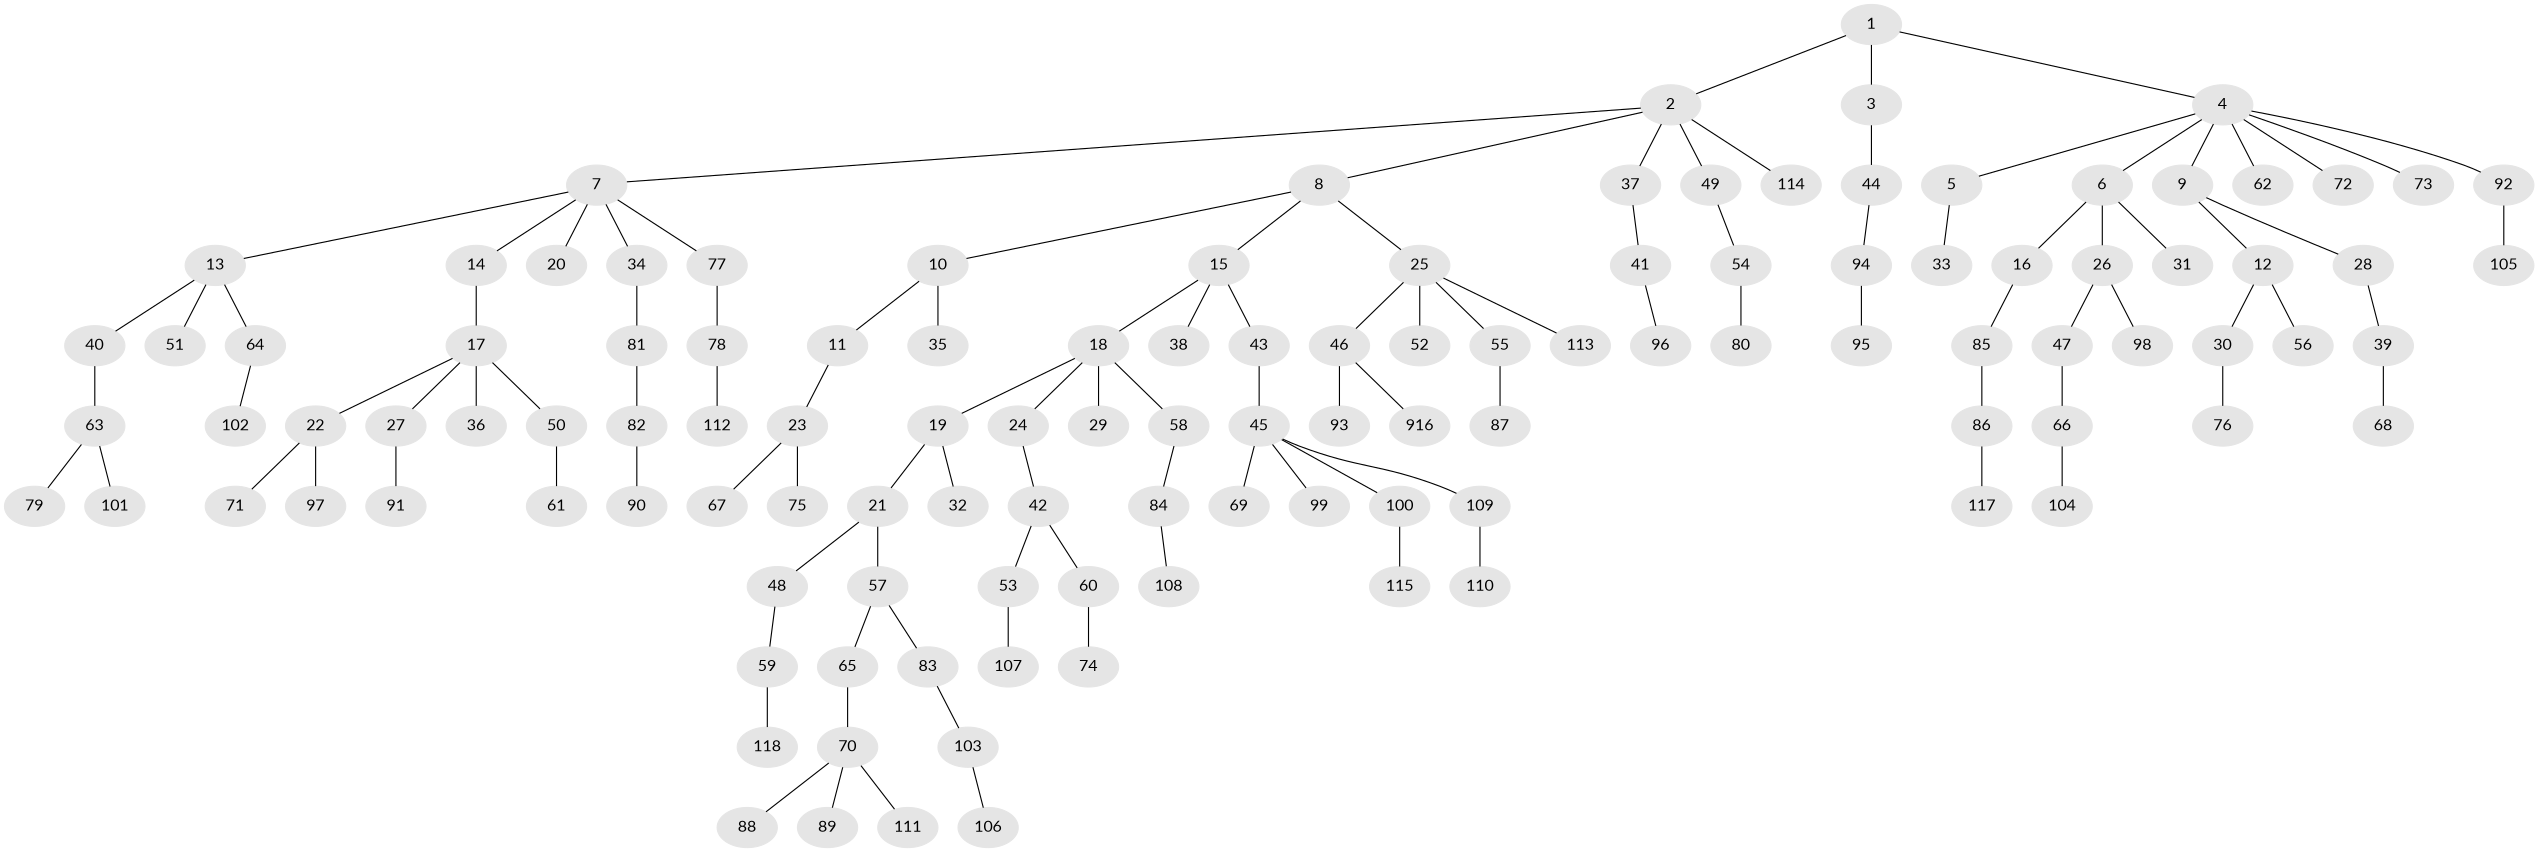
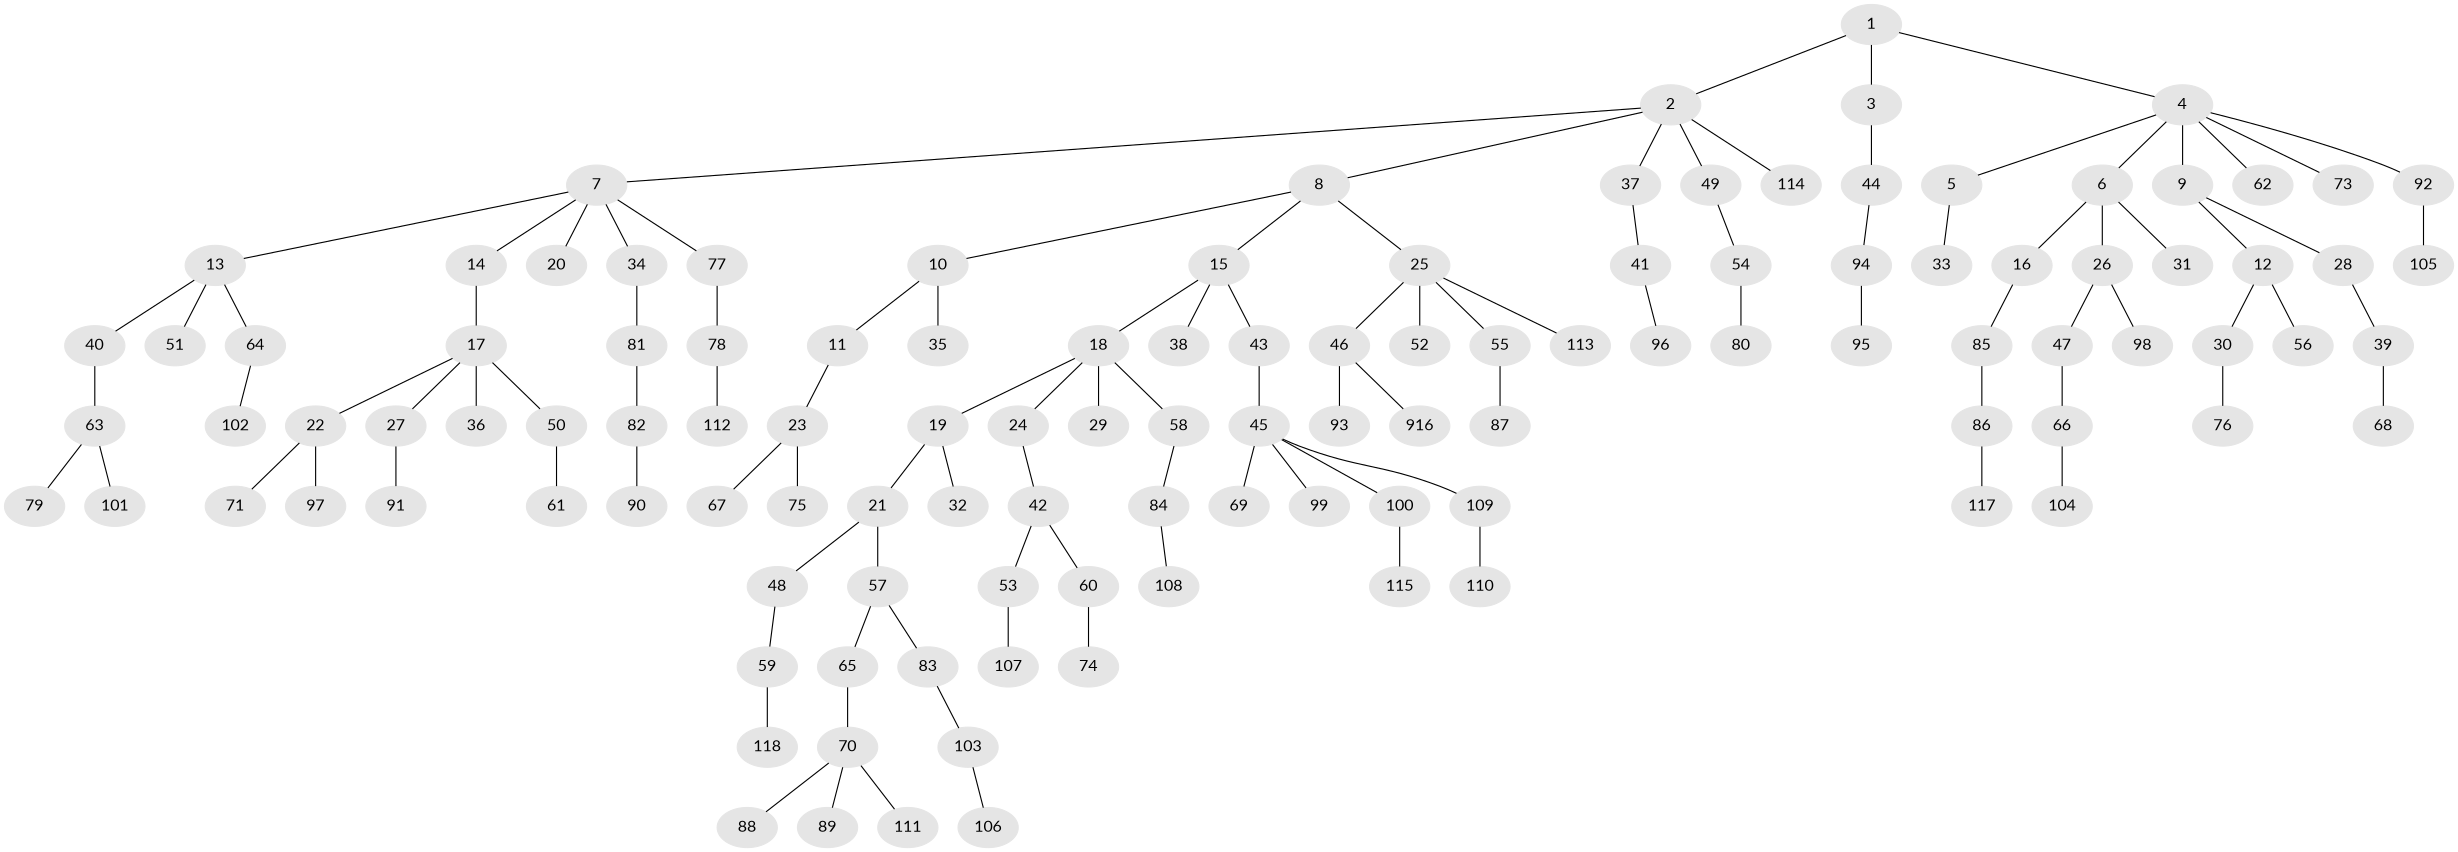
(2343, 185) -> none
